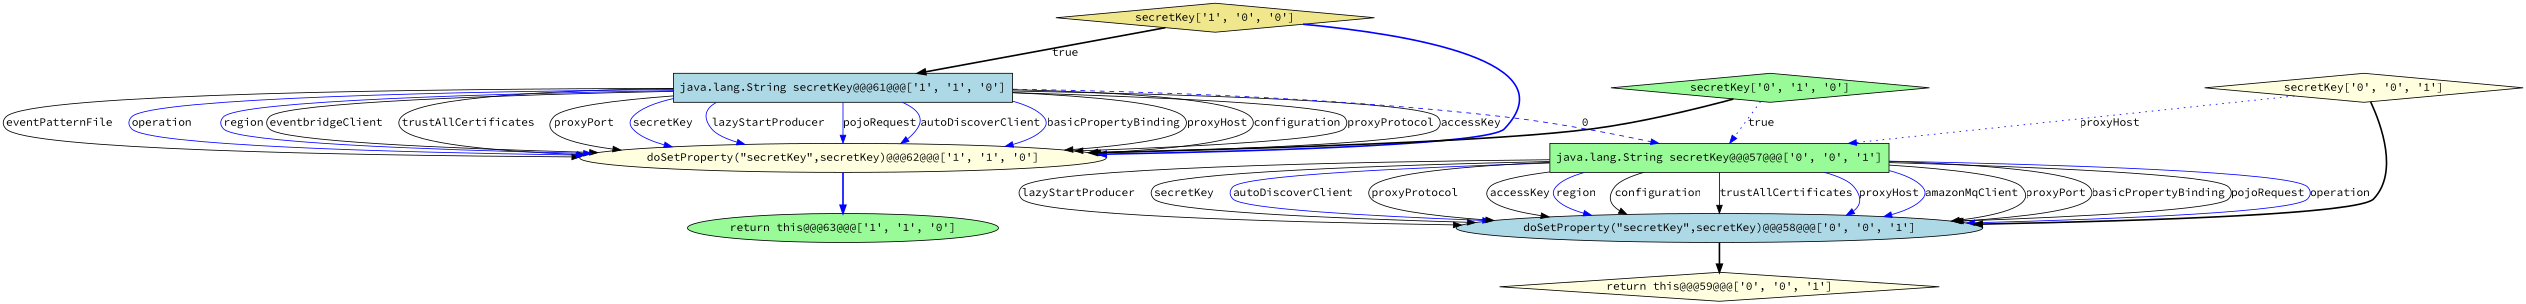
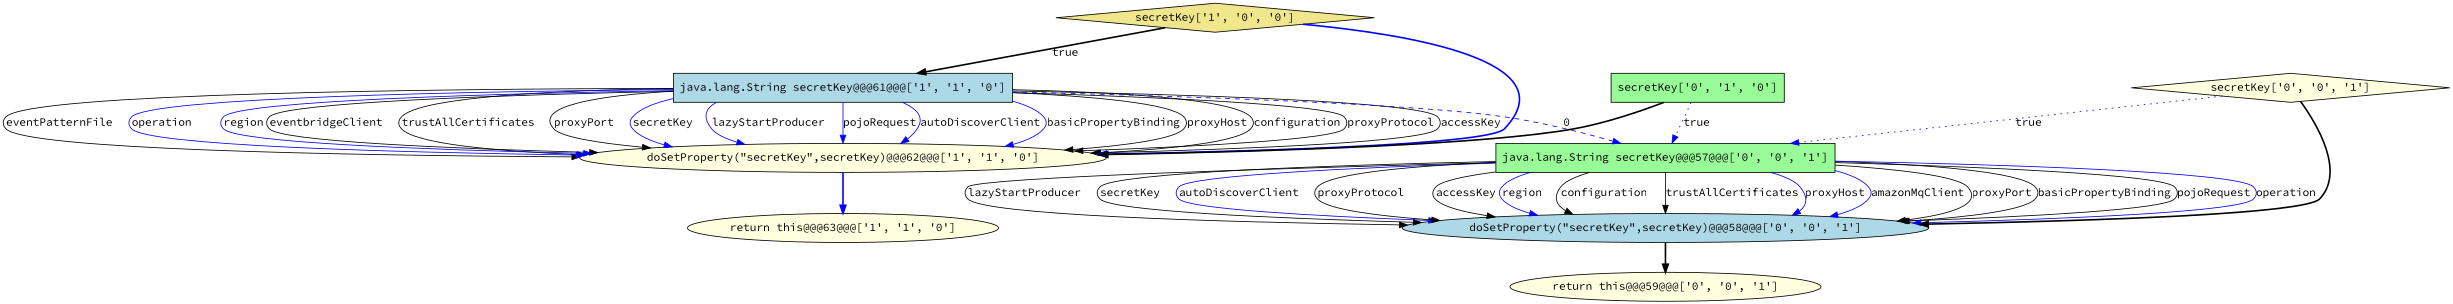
(1770, 88) -> (1698, 88)
(2110, 123) -> (2029, 123)
(843, 228) -> (843, 228)
(1719, 287) -> (1665, 287)
